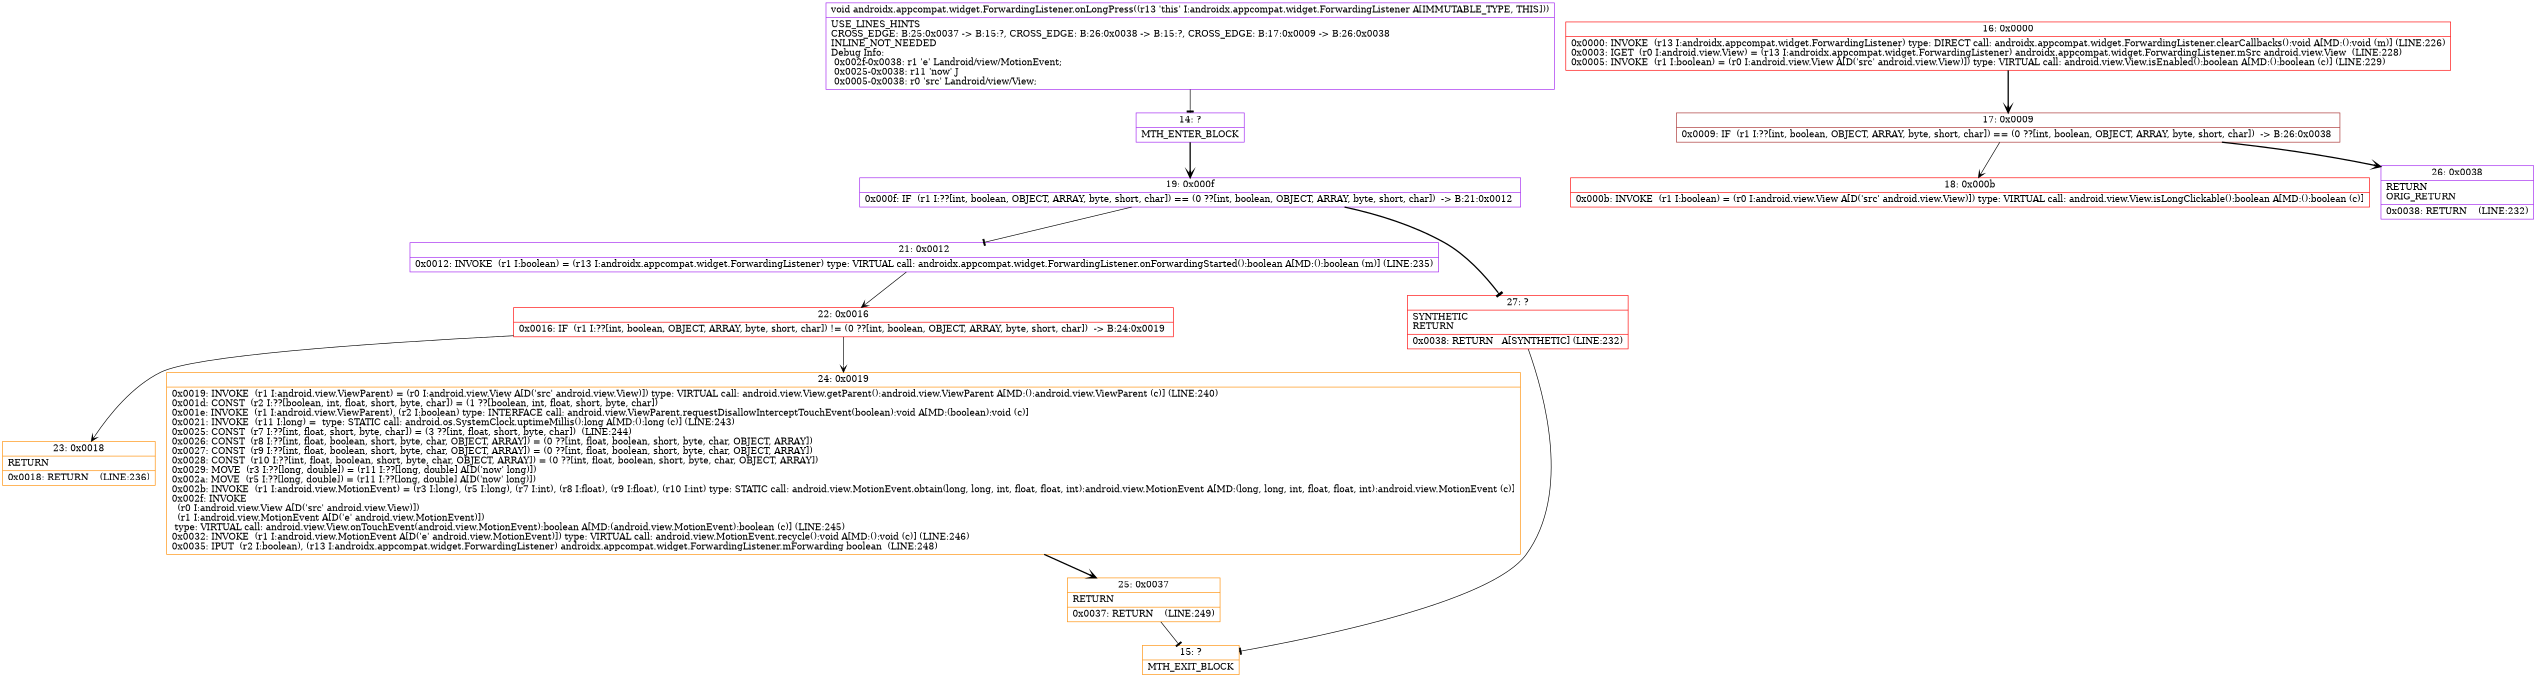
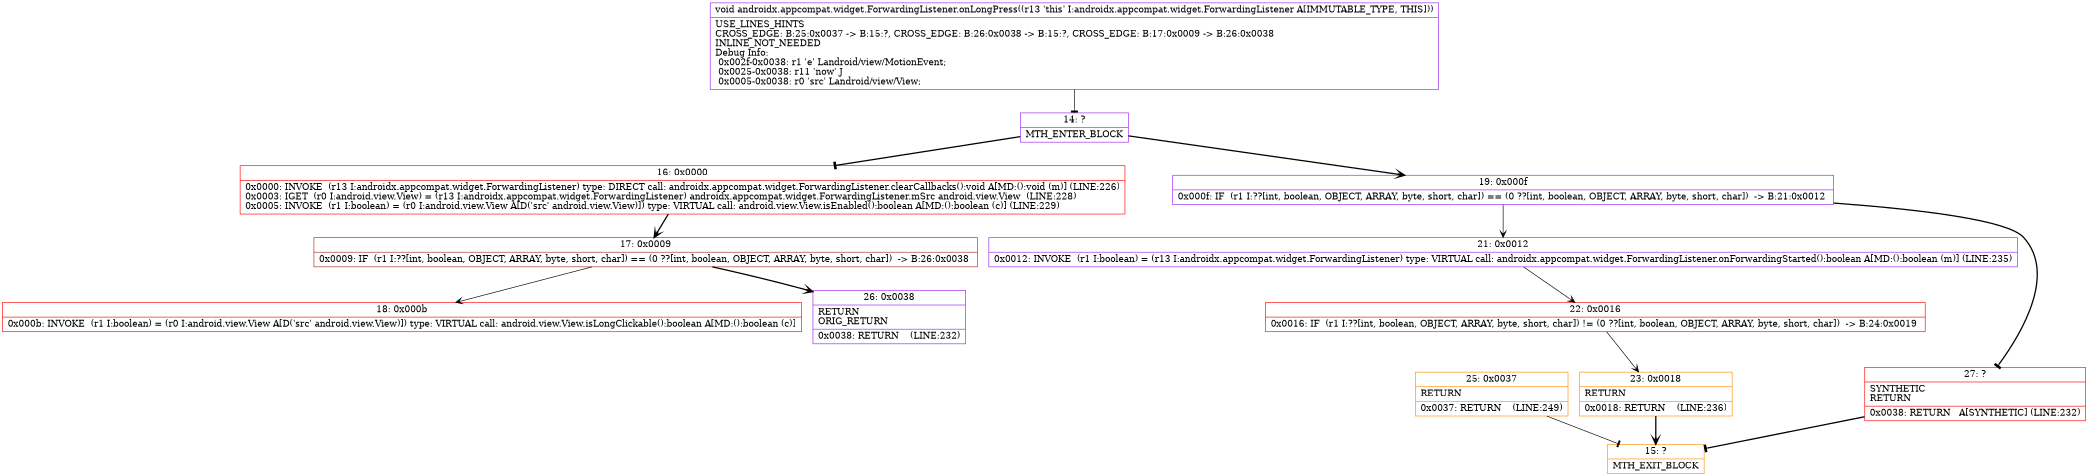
none -> (929, 151)
(1059, 224) -> (1503, 218)
none -> (1656, 427)
(843, 463) -> none
(1490, 581) -> (1786, 432)
